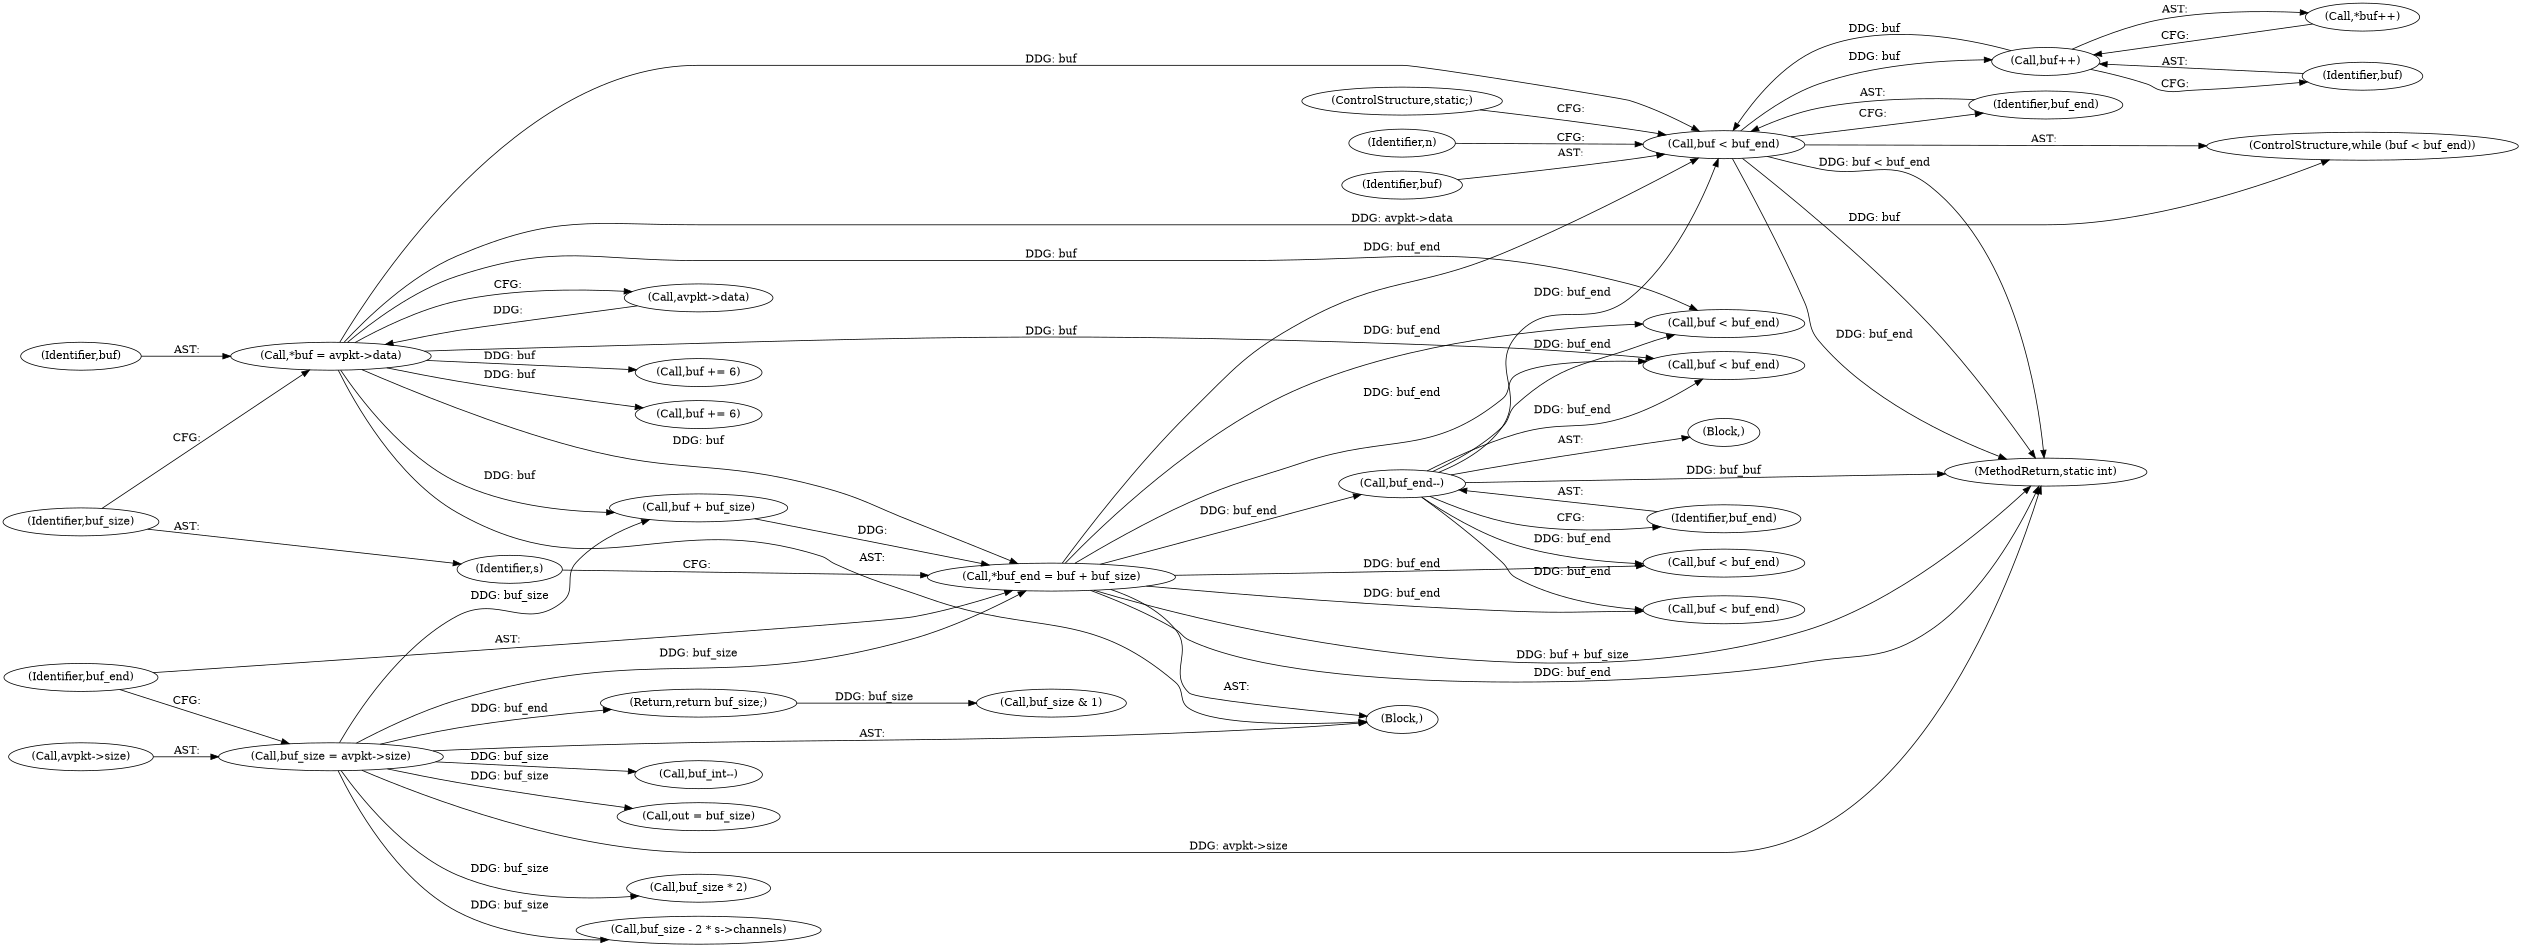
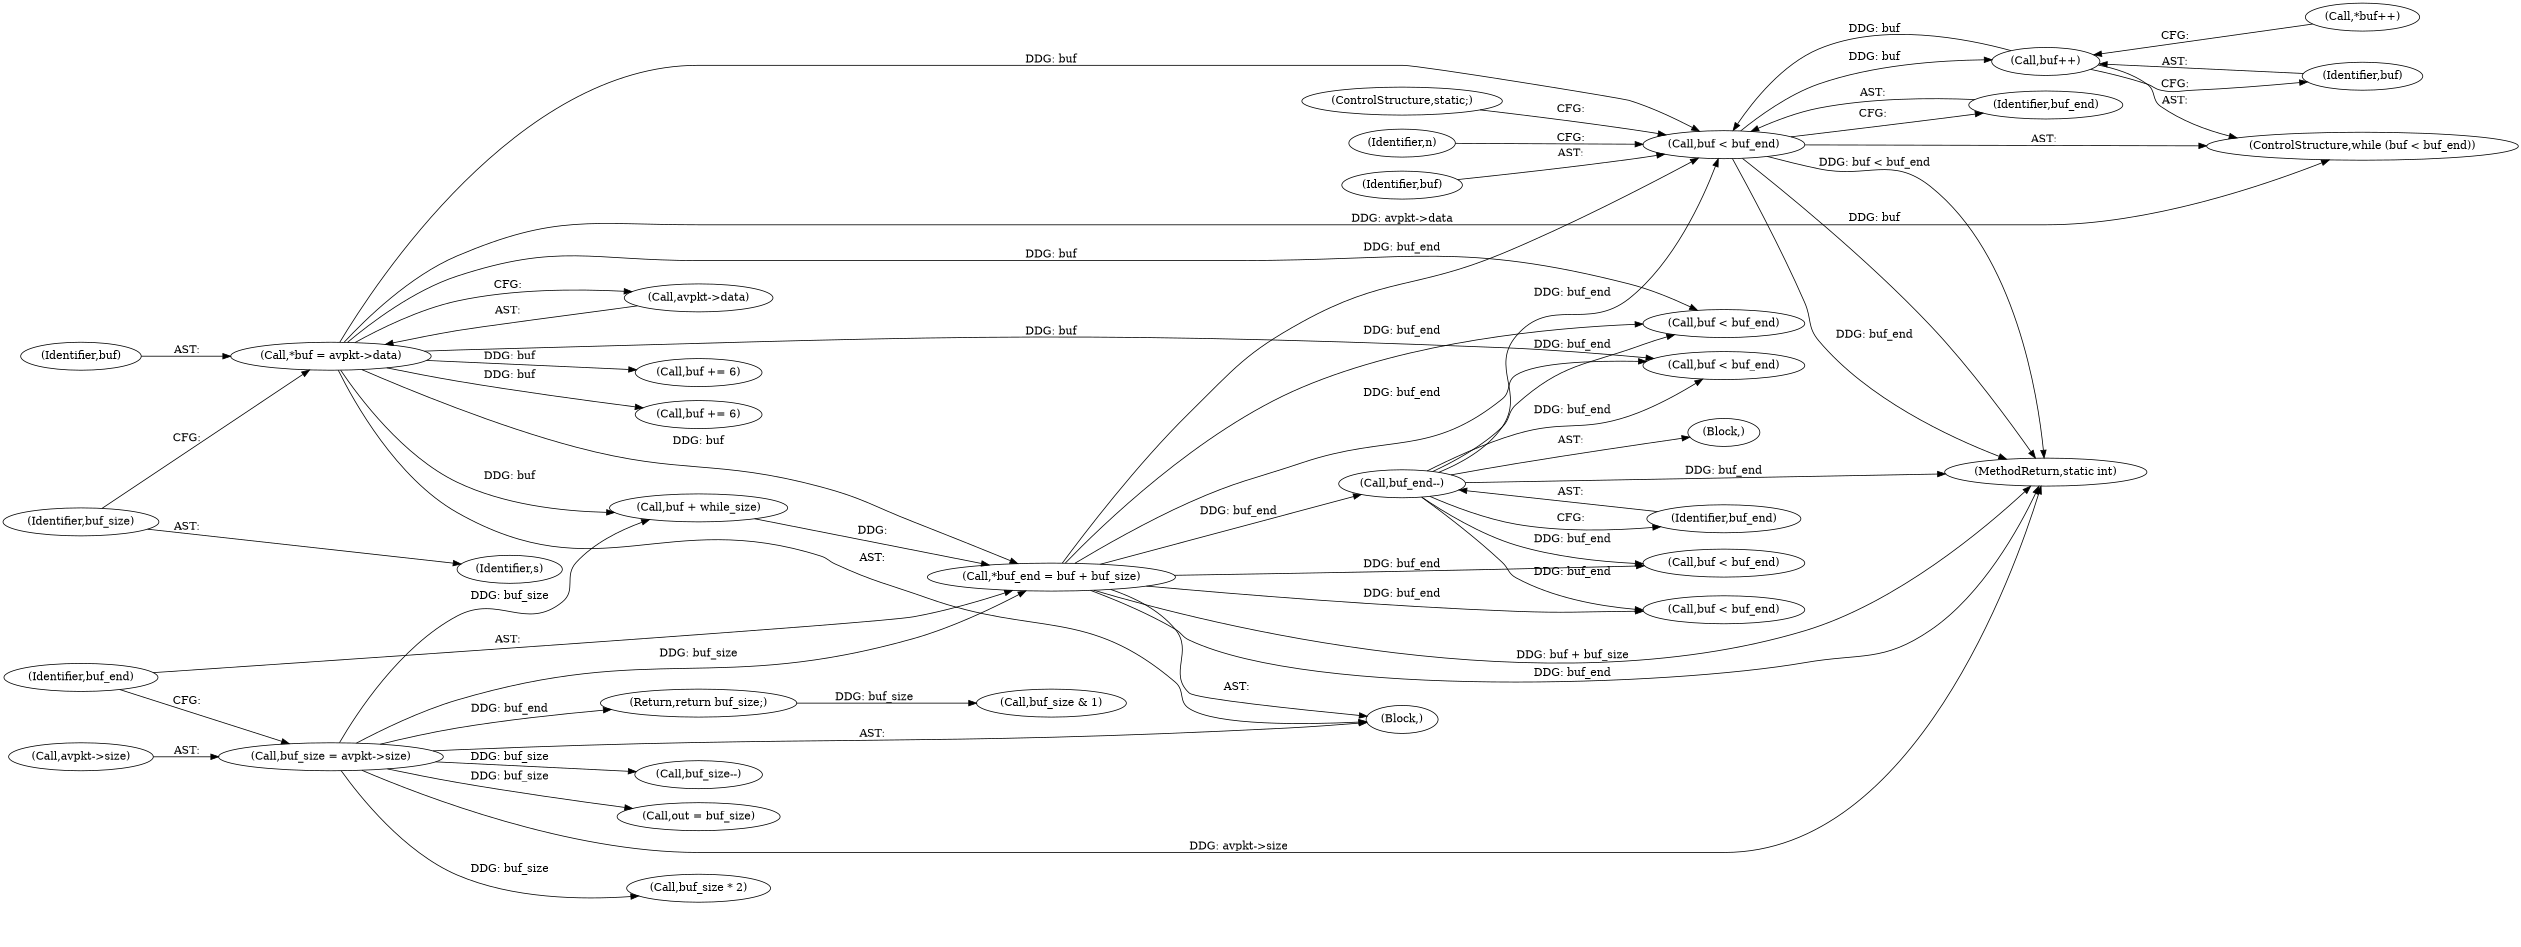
(2184, 16) -> (2159, 105)
(510, 311) -> (510, 311)
(1724, 471) -> (1724, 471)
(699, 508) -> (699, 508)
(741, 573) -> none
(699, 775) -> (699, 775)
(699, 930) -> none
